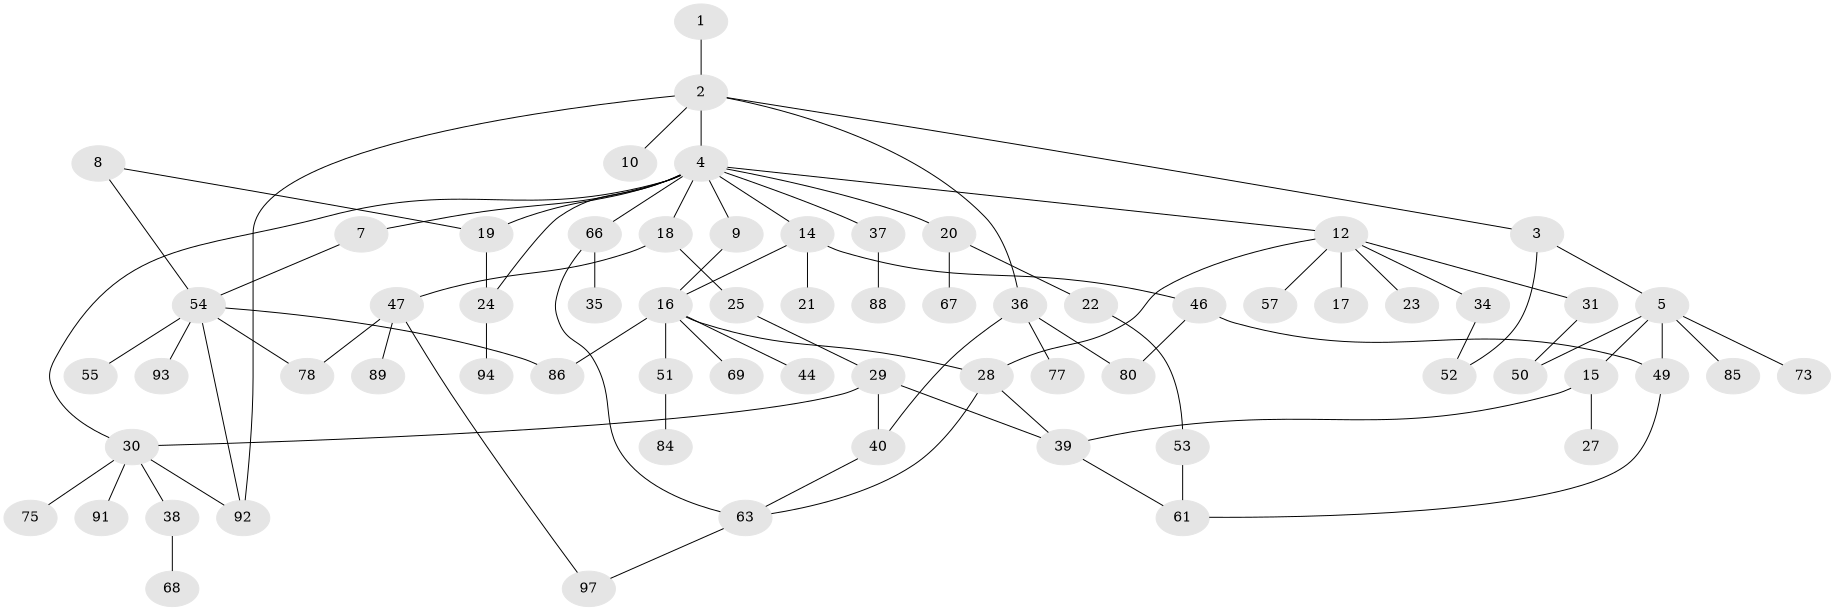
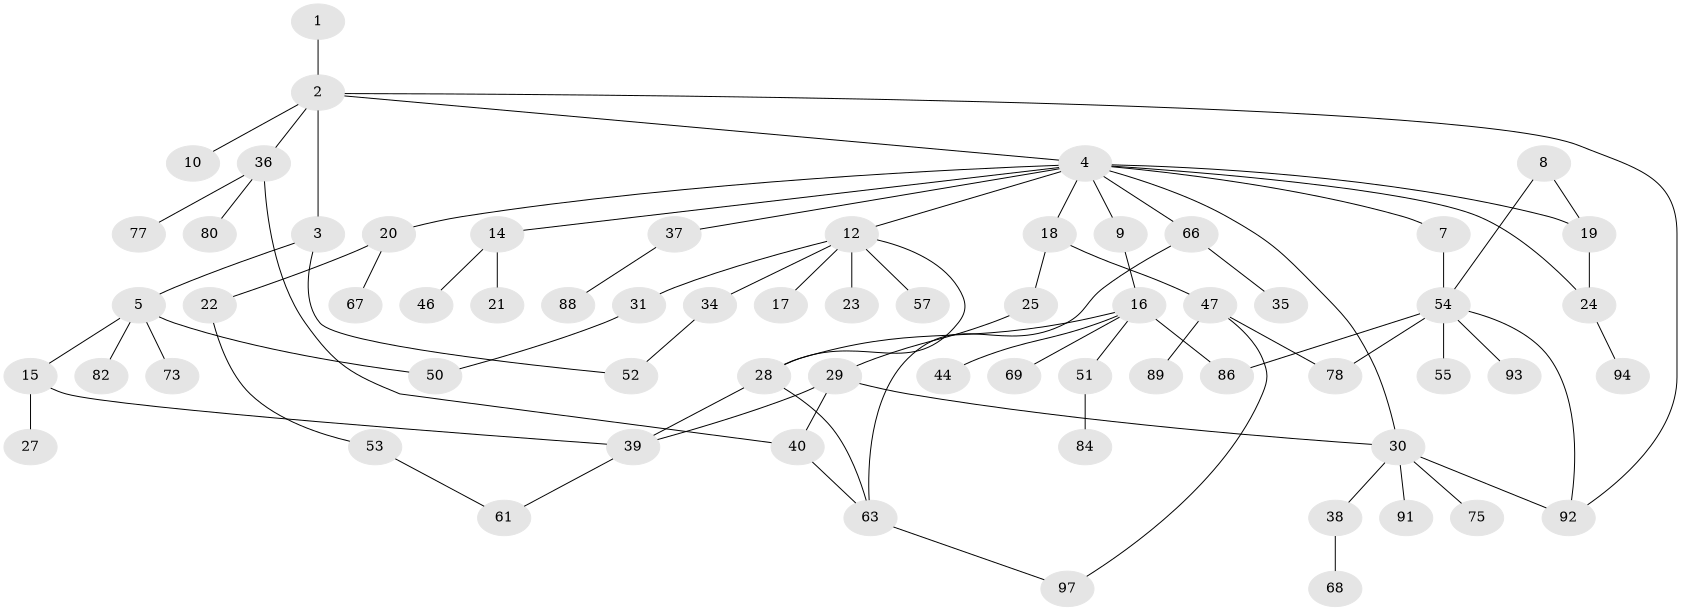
(737, 270) -> none
(1164, 341) -> none
(1662, 376) -> none
(1733, 376) -> (101, 376)
